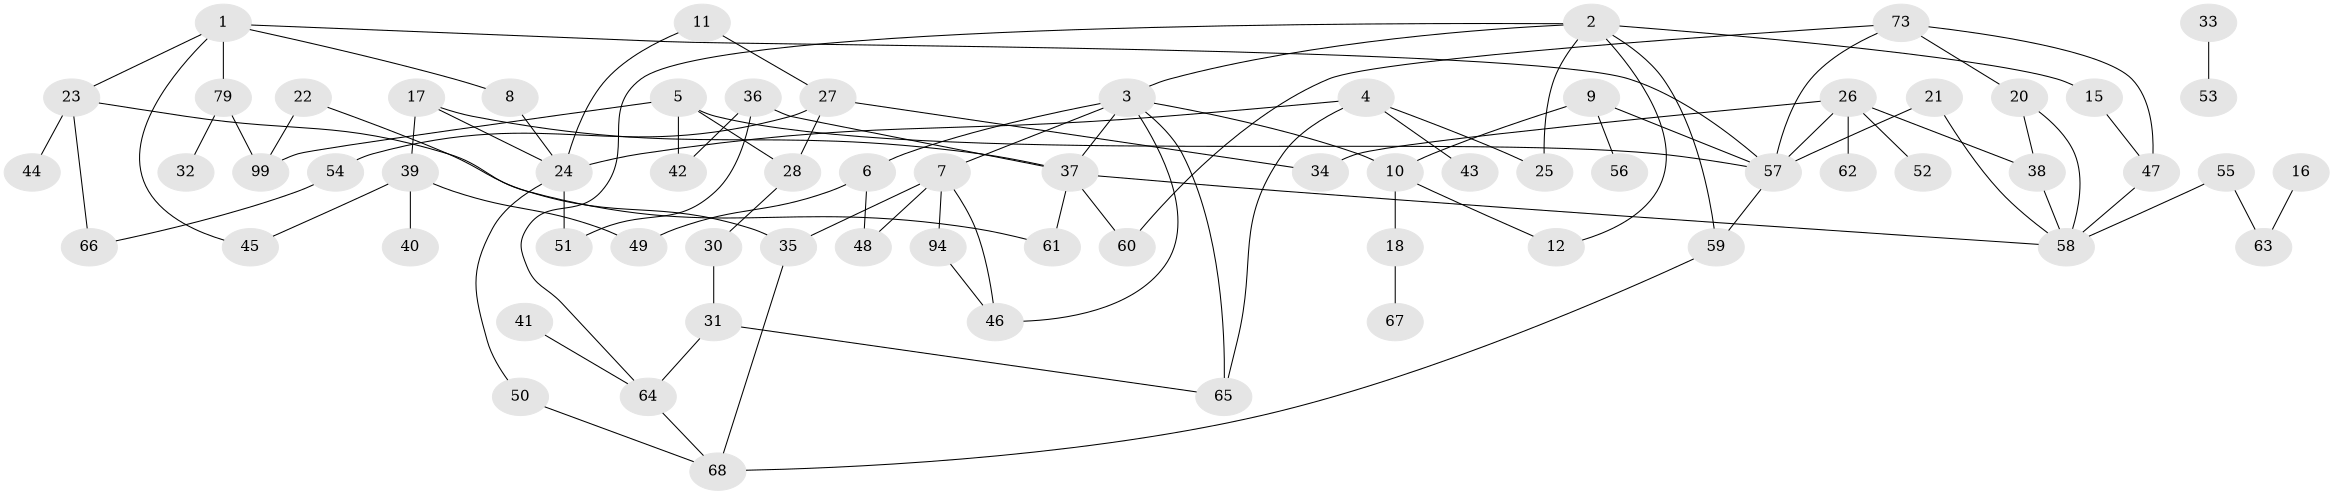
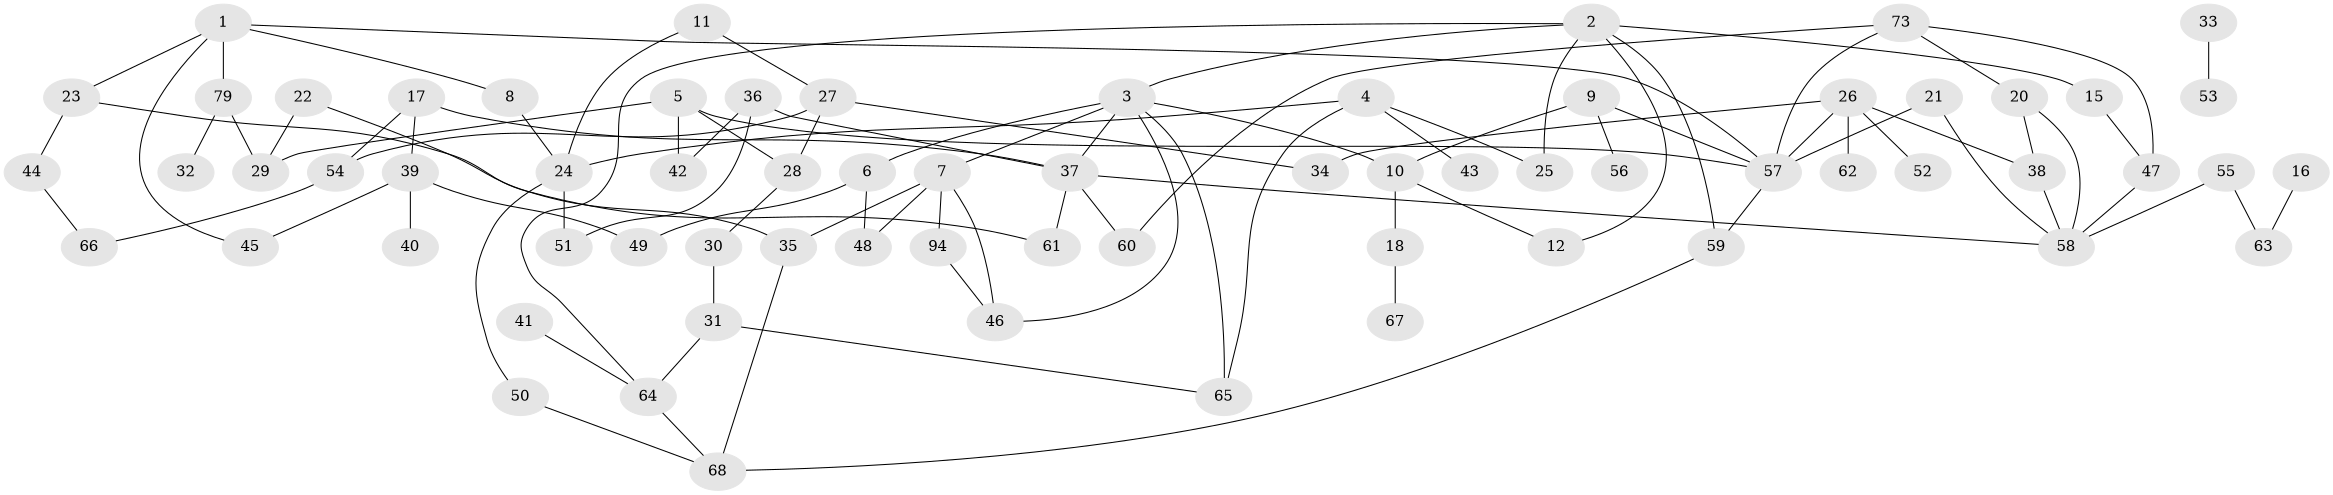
(503, 141) -> (376, 135)
(81, 172) -> (61, 210)
(261, 172) -> (261, 172)
